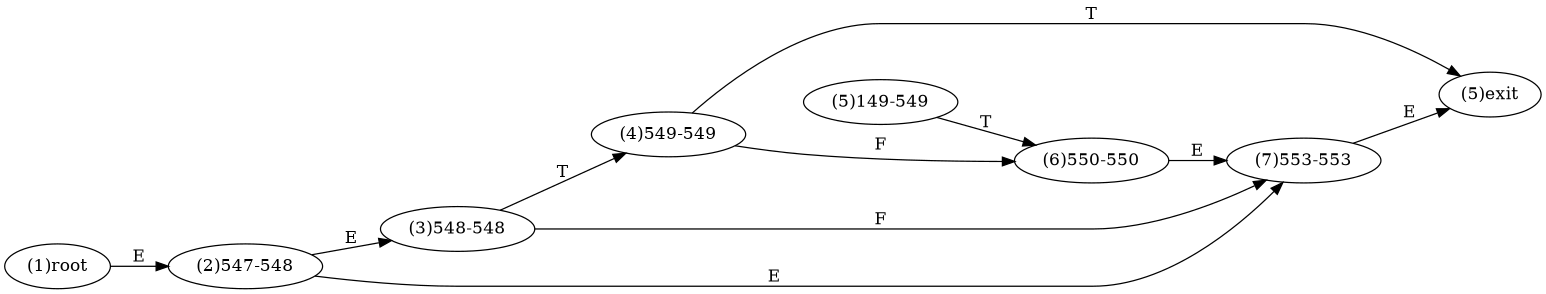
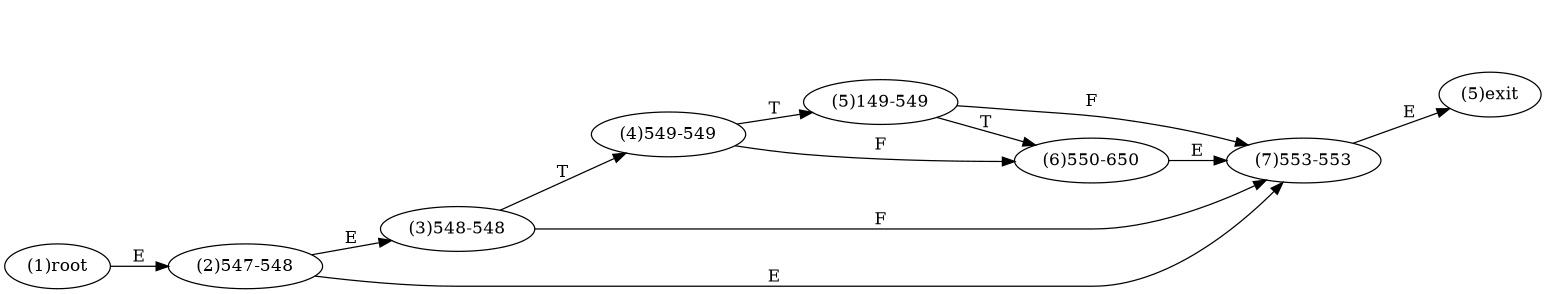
(1063, 24) -> (769, 119)
none -> (1097, 116)
(1092, 161) -> (1092, 161)
